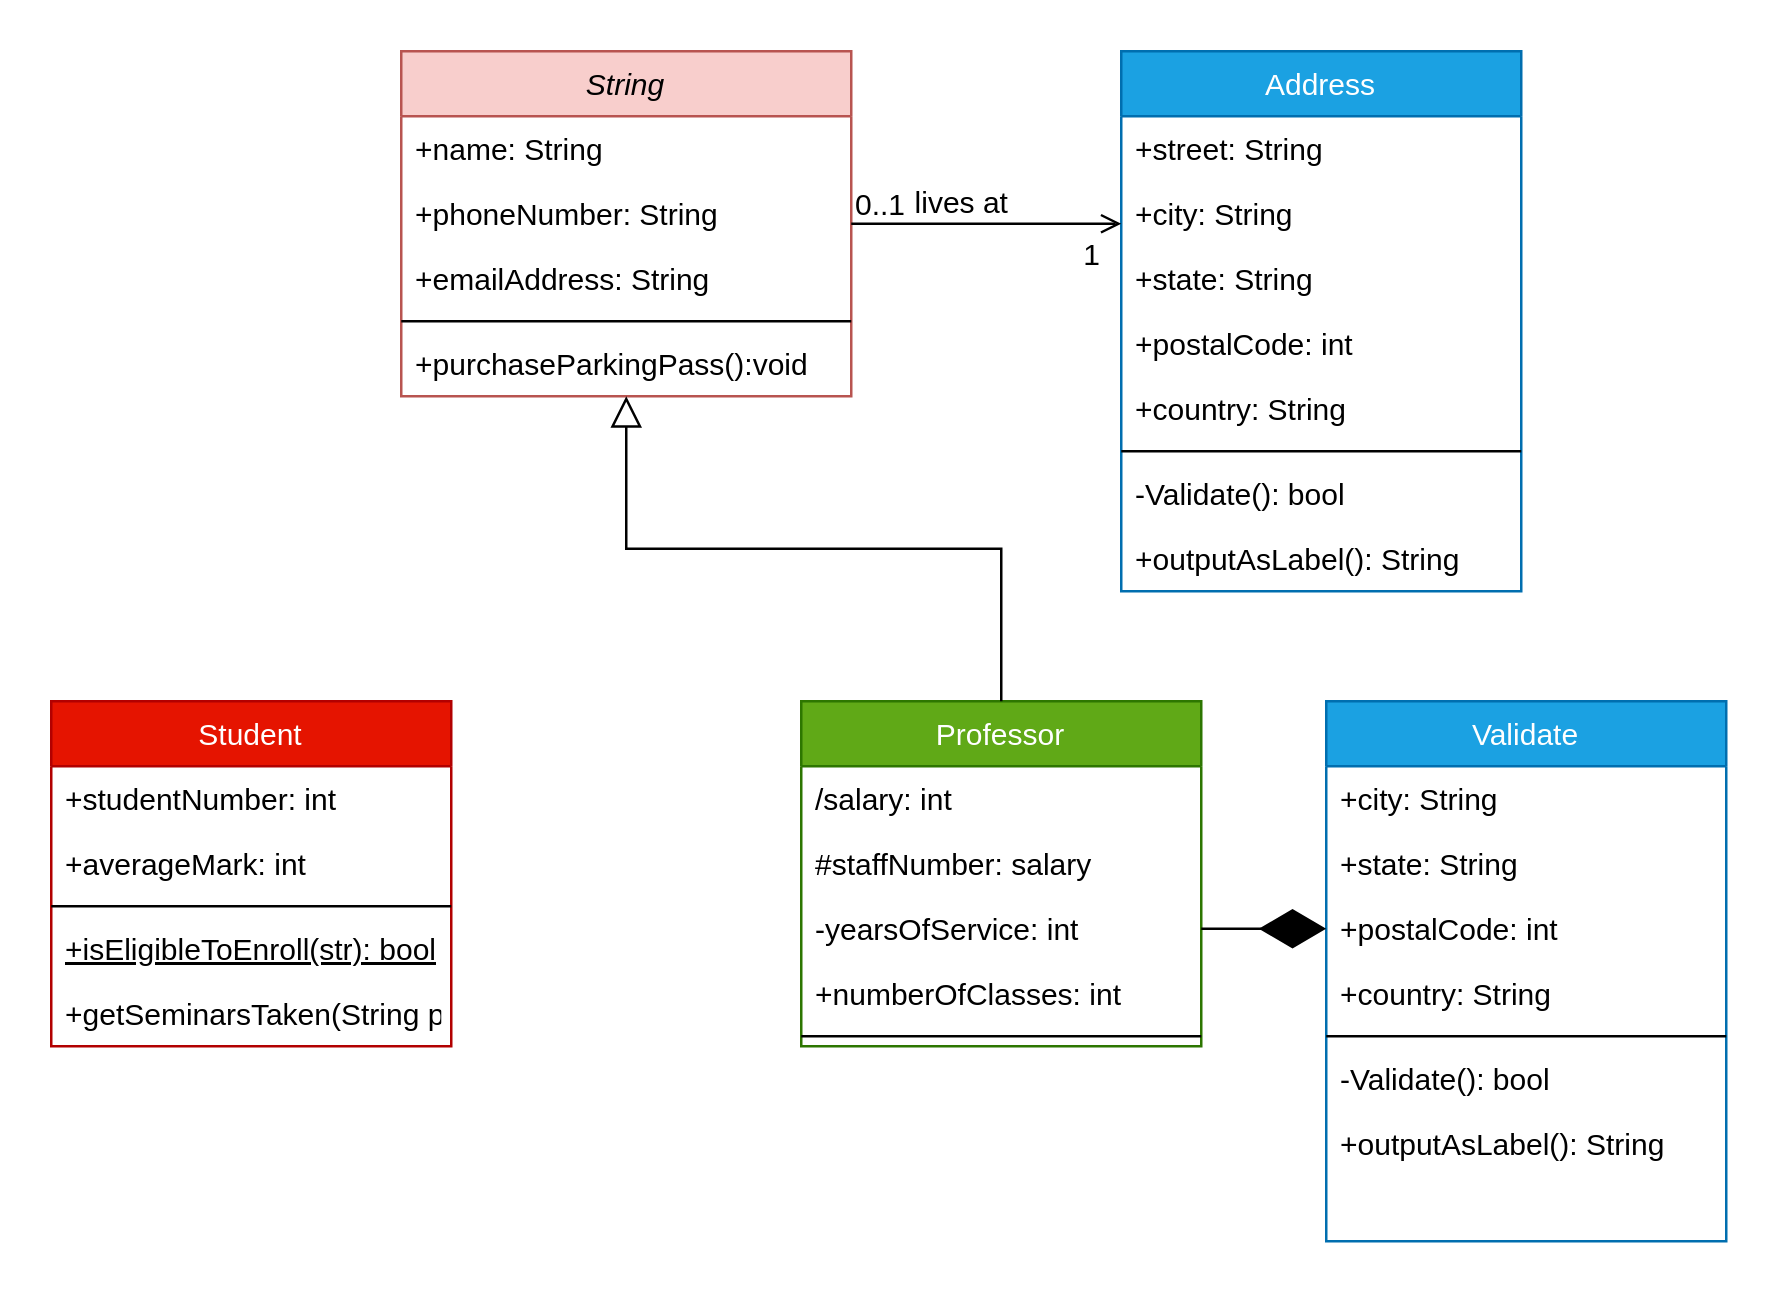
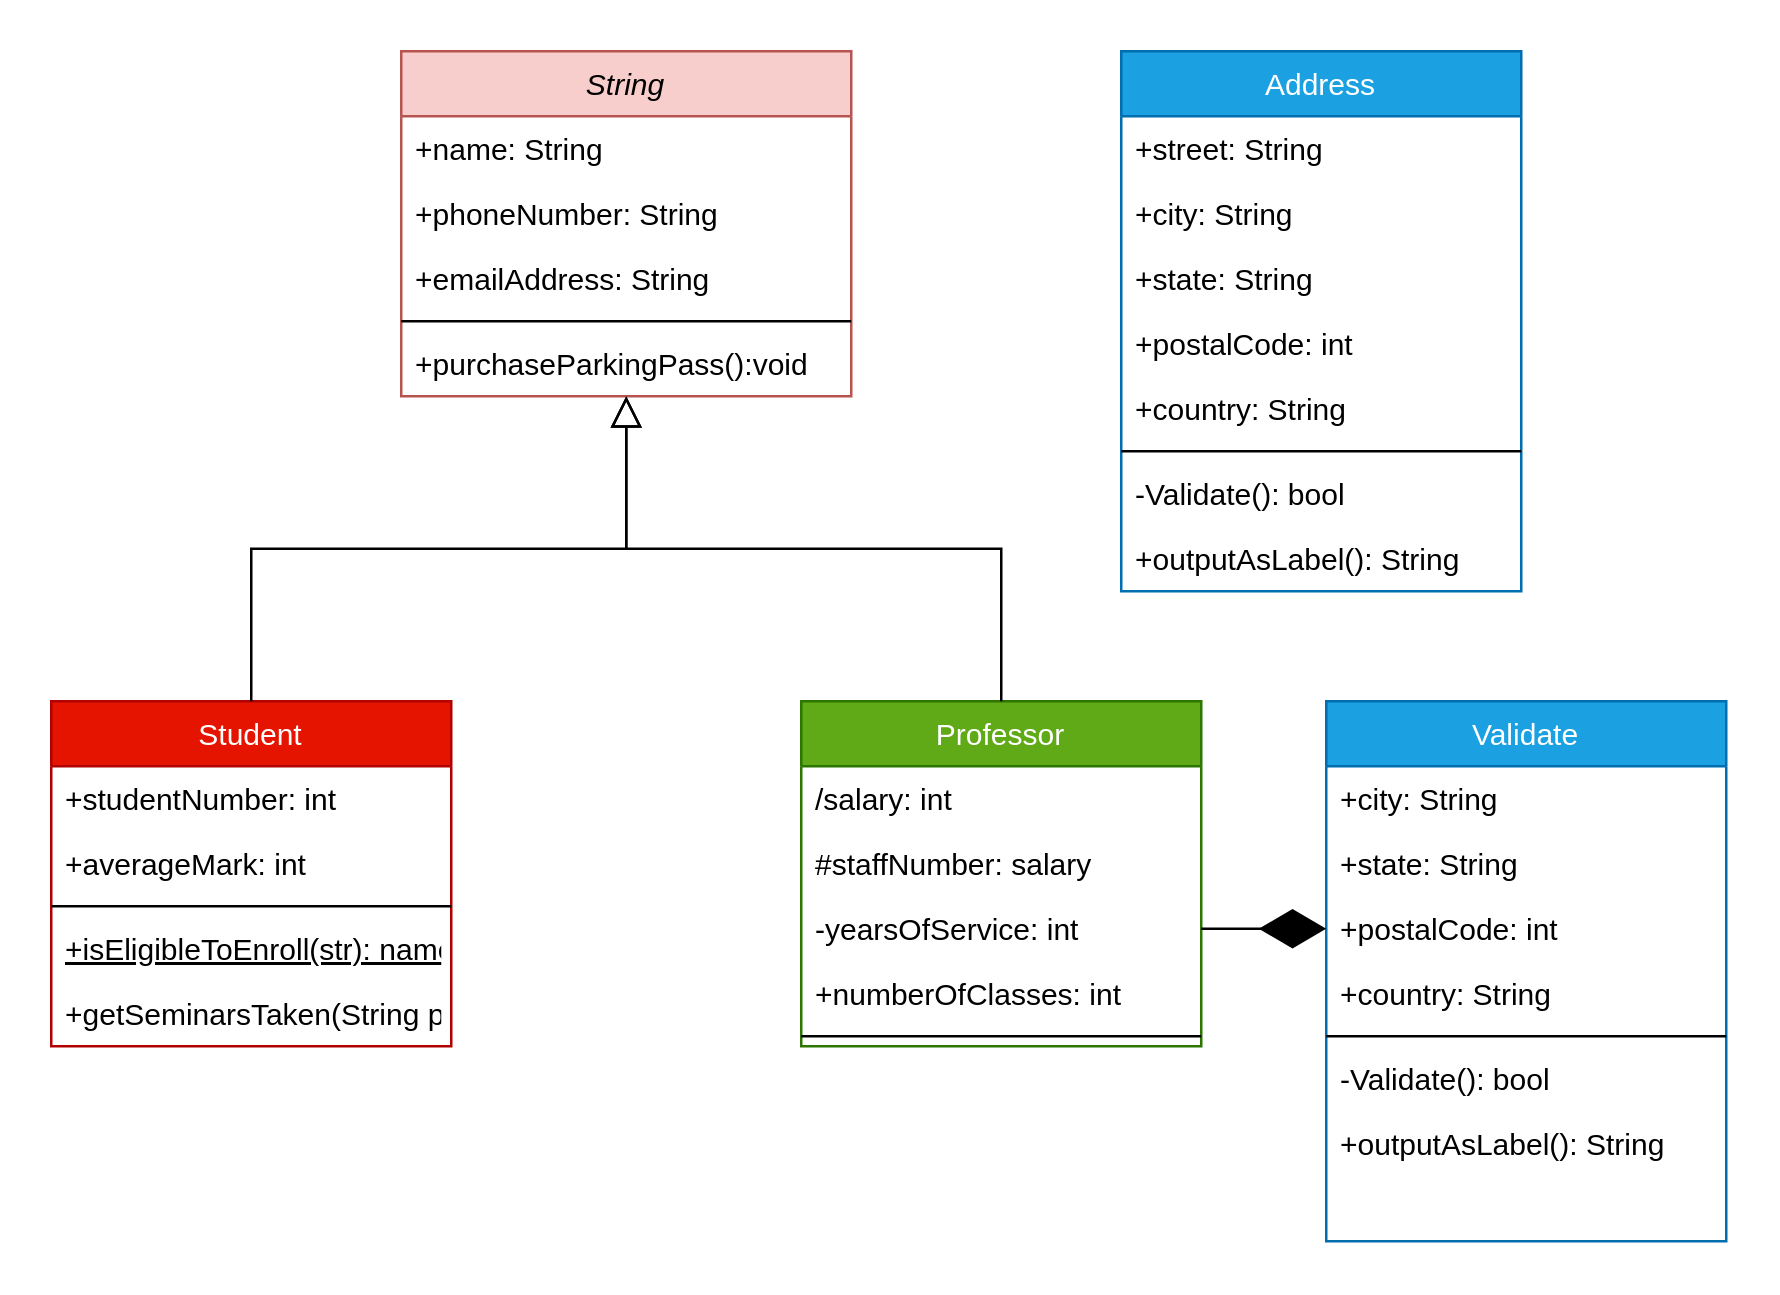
(985, 224) -> none
none -> (362, 549)
(278, 950) -> (282, 950)
